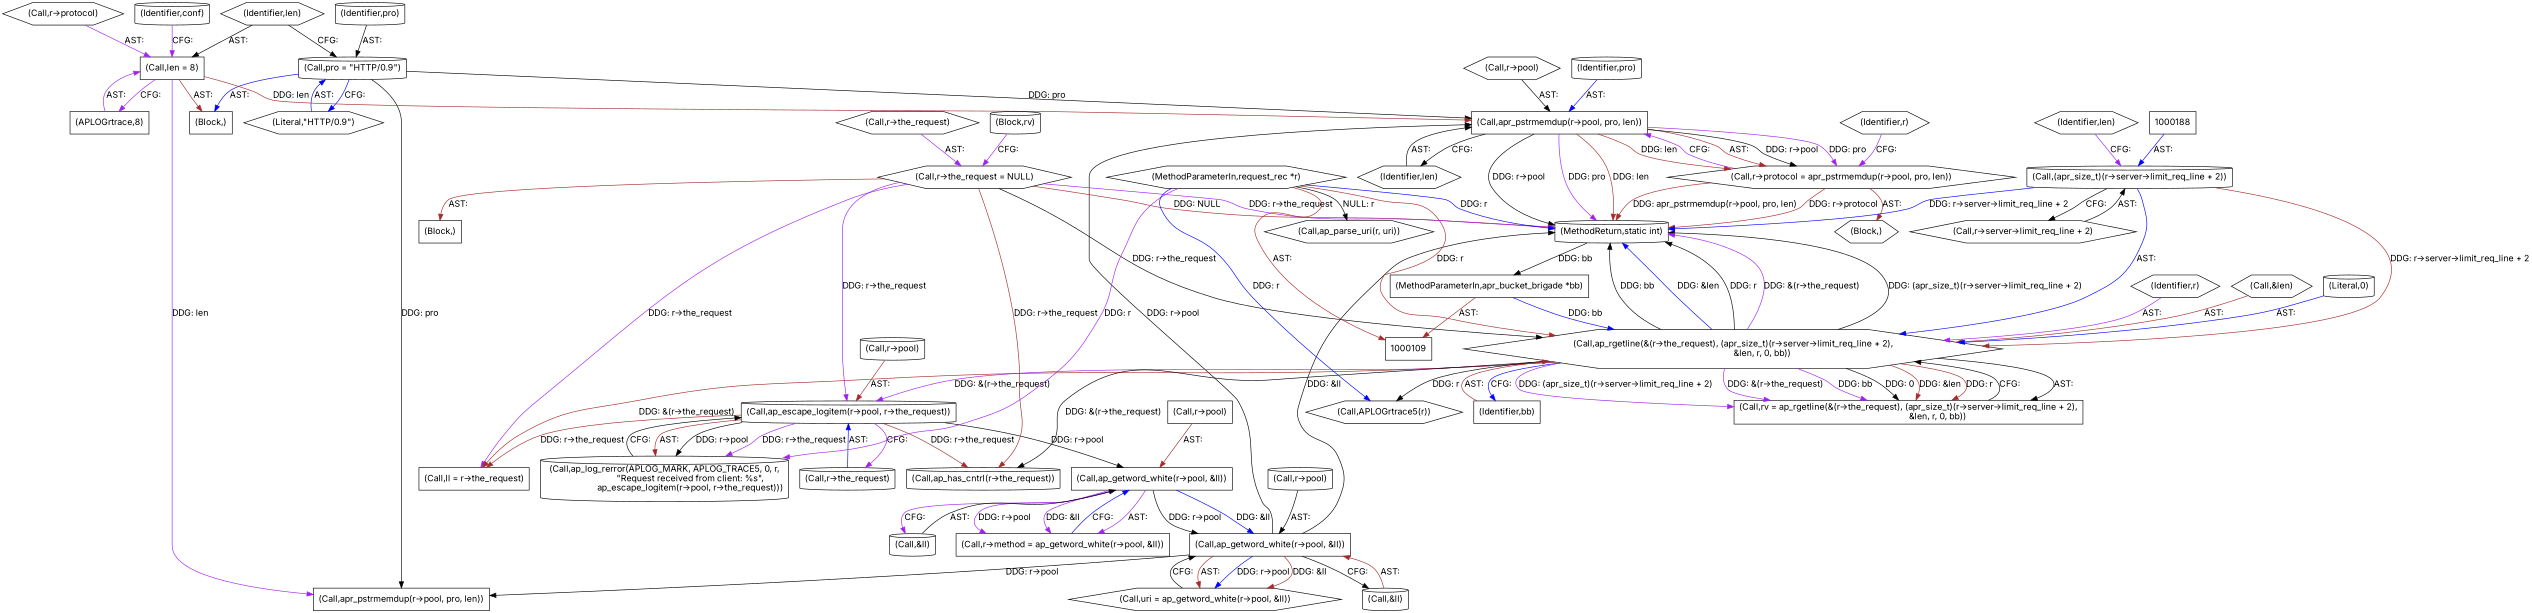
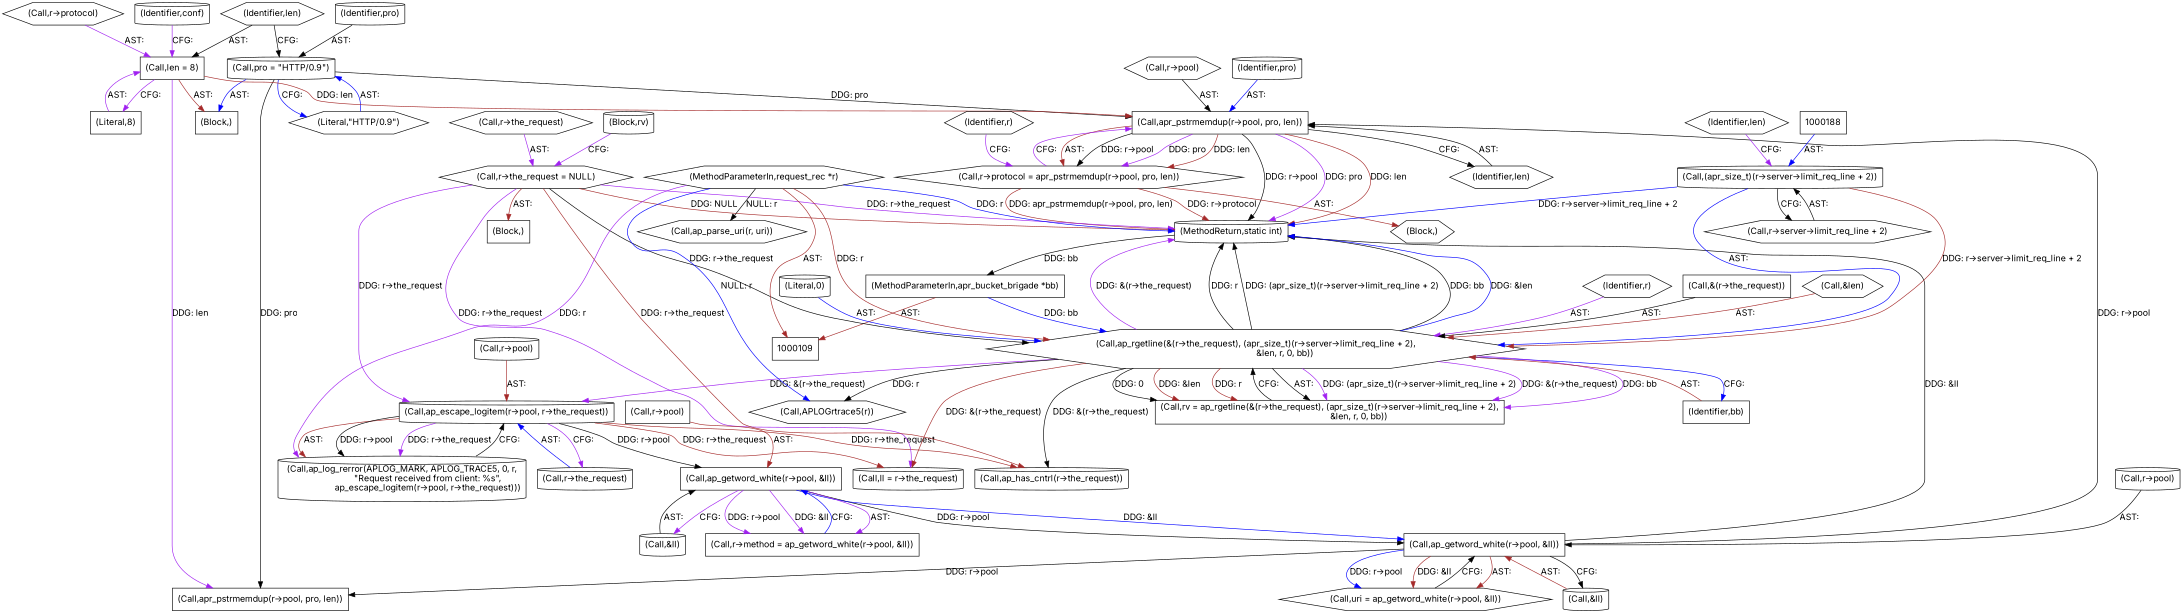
(109, 123) -> (116, 123)
(1266, 286) -> (737, 286)
none -> (1737, 286)
(474, 479) -> (908, 479)
